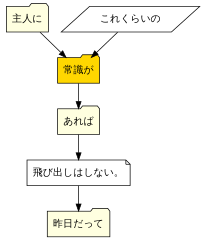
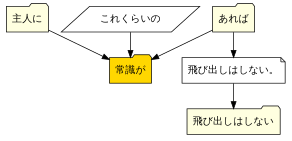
(79, 93) -> (185, 43)
(79, 224) -> (234, 122)
